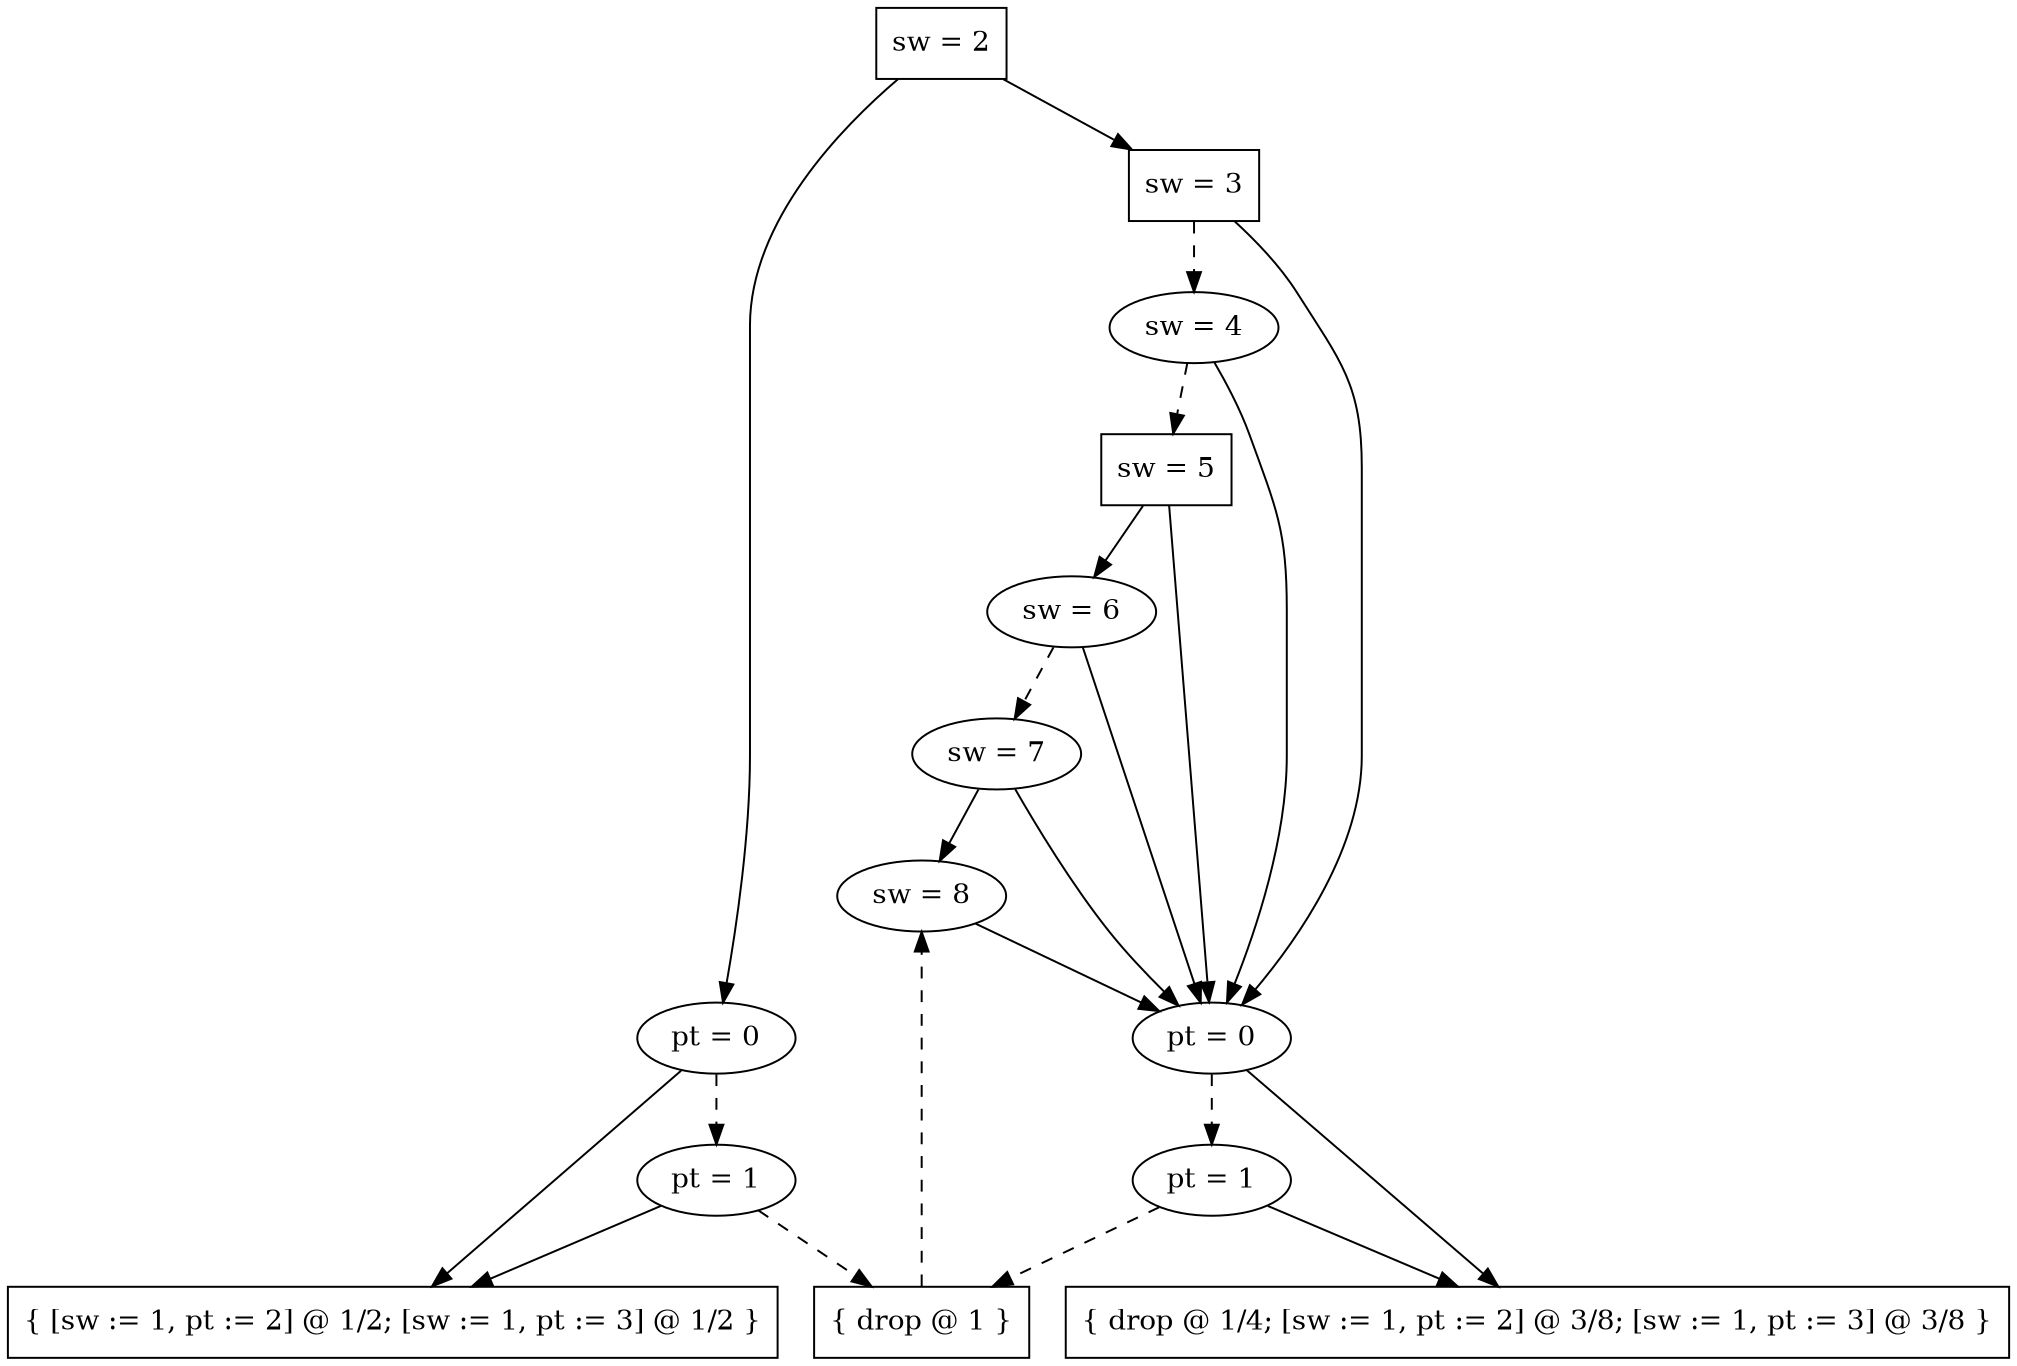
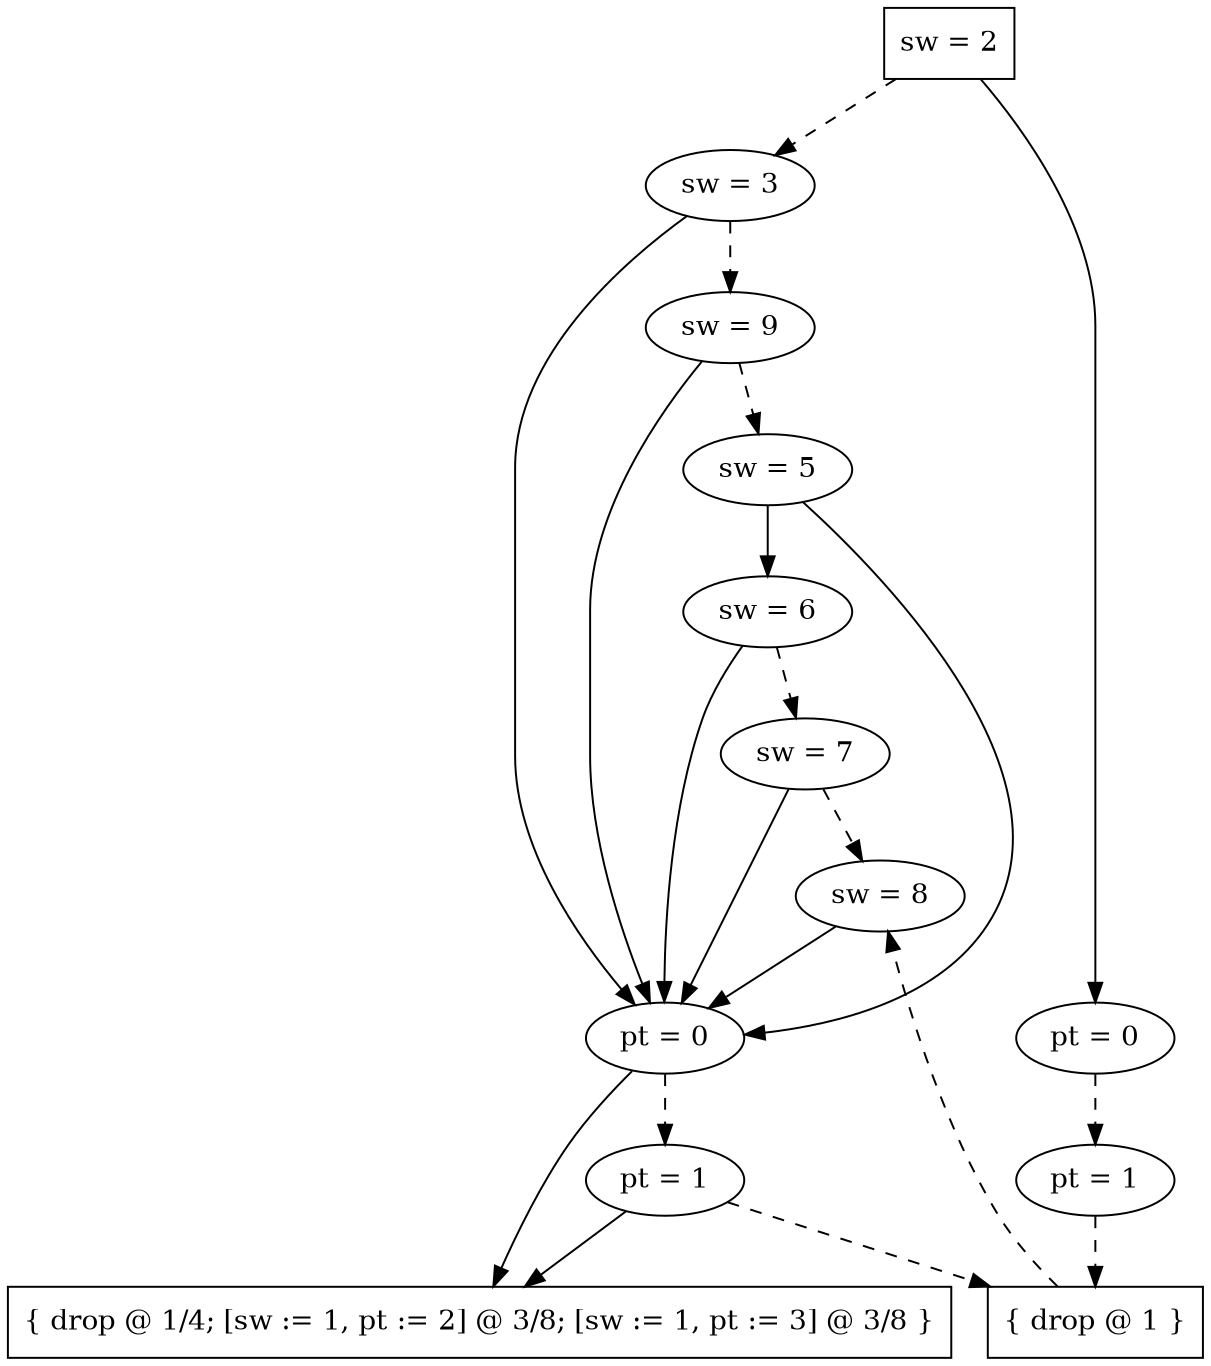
(1059, 109) -> (844, 112)
(1194, 186) -> (730, 186)
(1194, 328) -> (730, 328)
(1166, 470) -> (768, 470)
(964, 816) -> (838, 816)
(393, 1322) -> none
